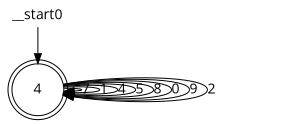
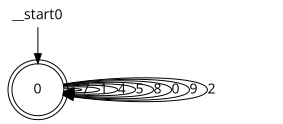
(38, 90) -> (38, 90)
